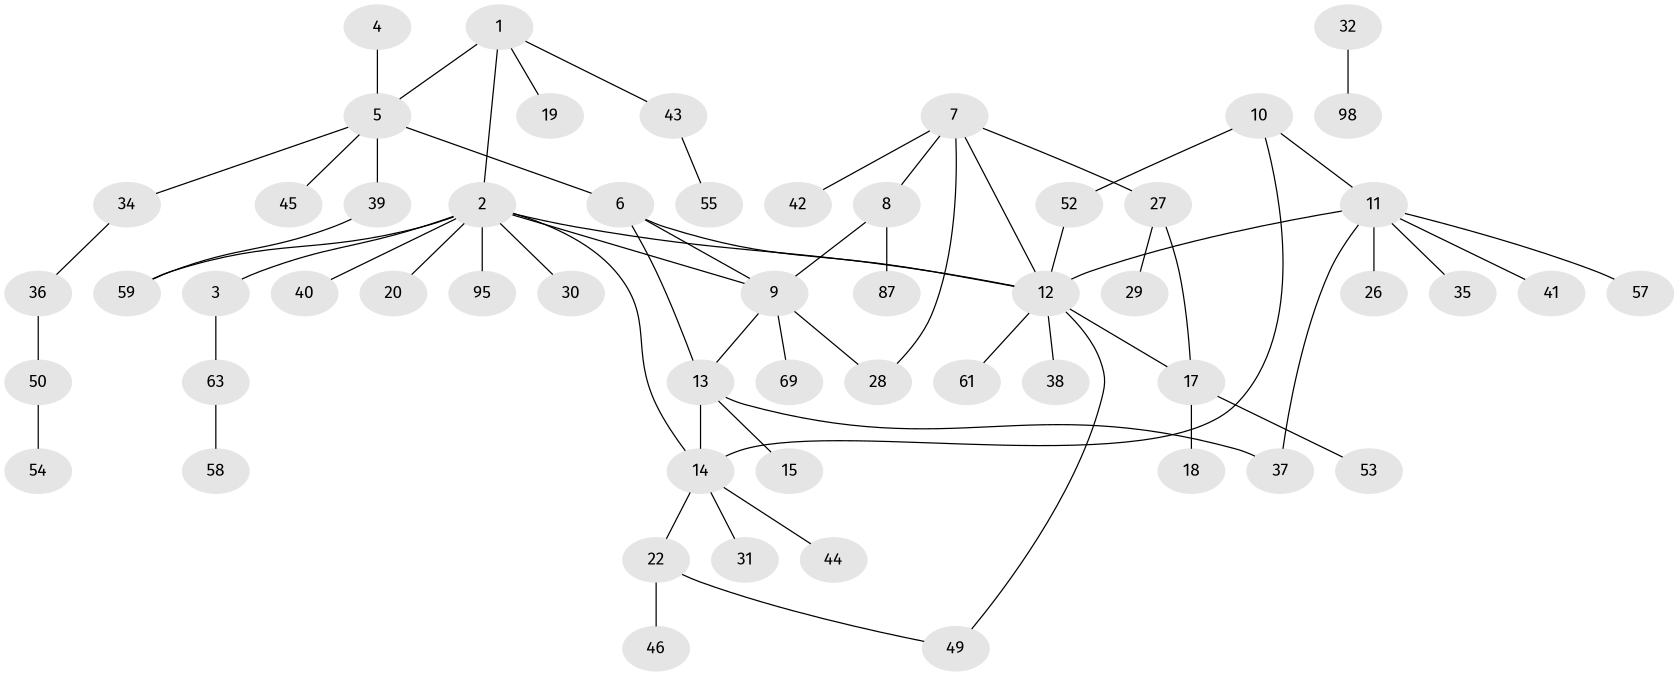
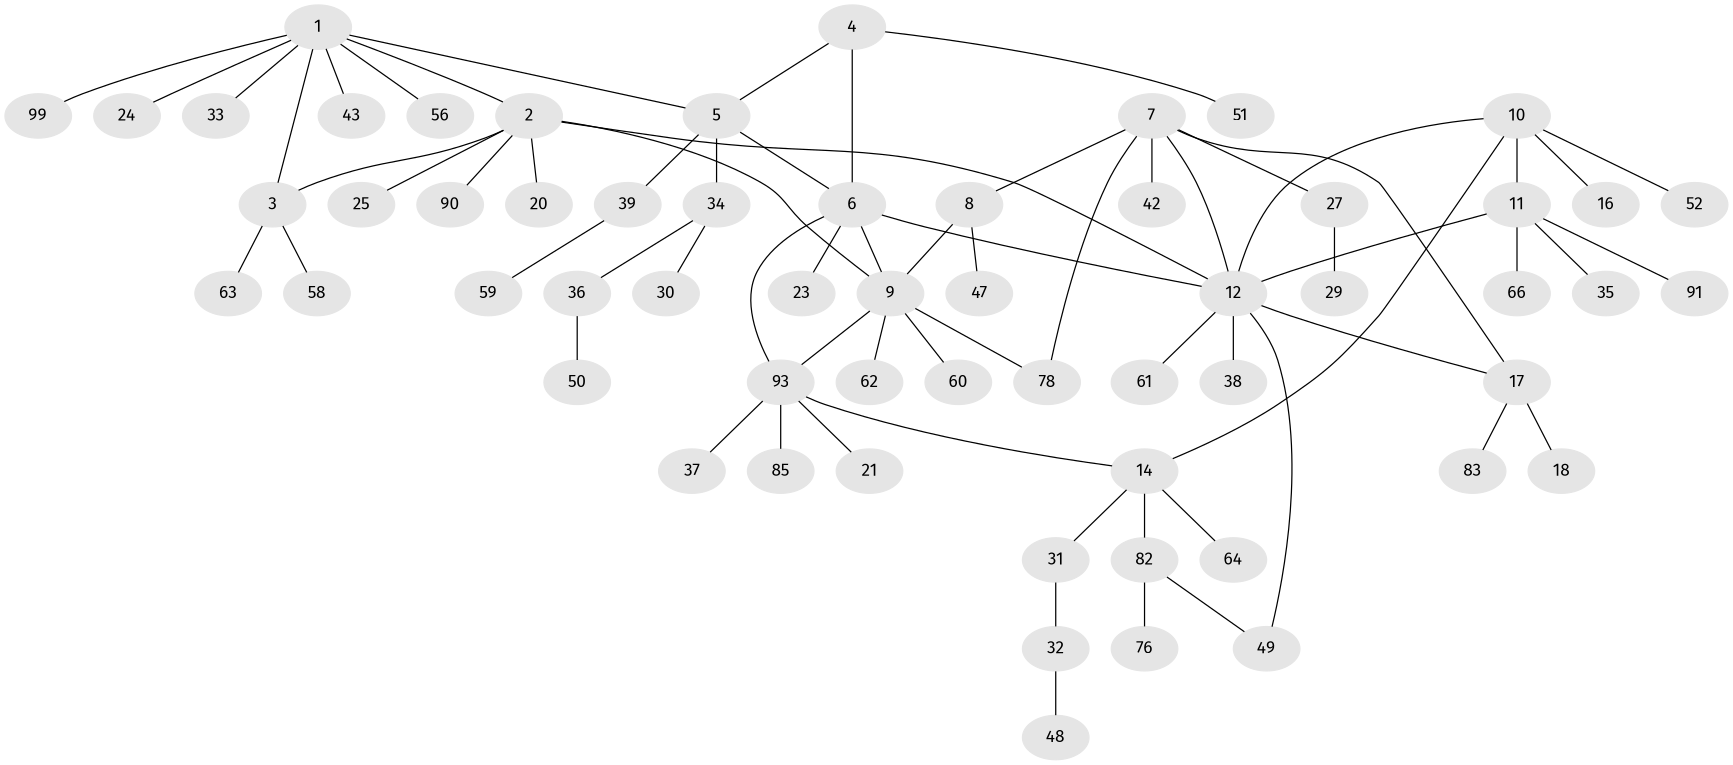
none -> (127, 116)
none -> (216, 116)
none -> (295, 116)
none -> (440, 116)
(550, 116) -> (38, 116)
none -> (852, 116)
none -> (1241, 116)
(1348, 116) -> (1056, 738)
(289, 205) -> none
(709, 205) -> none
none -> (1606, 205)
(303, 246) -> none
(526, 249) -> (691, 249)
(1058, 249) -> (1341, 152)
(1183, 292) -> (1381, 186)
(305, 294) -> (450, 205)
(482, 294) -> (361, 205)
none -> (802, 294)
(887, 294) -> (979, 294)
(1374, 294) -> (1517, 294)
(1552, 294) -> (1695, 294)
(1640, 294) -> none
(635, 304) -> none
(1308, 332) -> none
(701, 382) -> (781, 382)
(789, 382) -> (958, 382)
none -> (870, 382)
(878, 382) -> (1047, 382)
(216, 427) -> (295, 249)
(38, 471) -> none
(789, 471) -> (781, 471)
none -> (870, 471)
(1369, 471) -> (1473, 471)
(656, 560) -> (1145, 560)
(834, 560) -> (1233, 560)
none -> (1056, 604)
(656, 649) -> (1145, 649)
